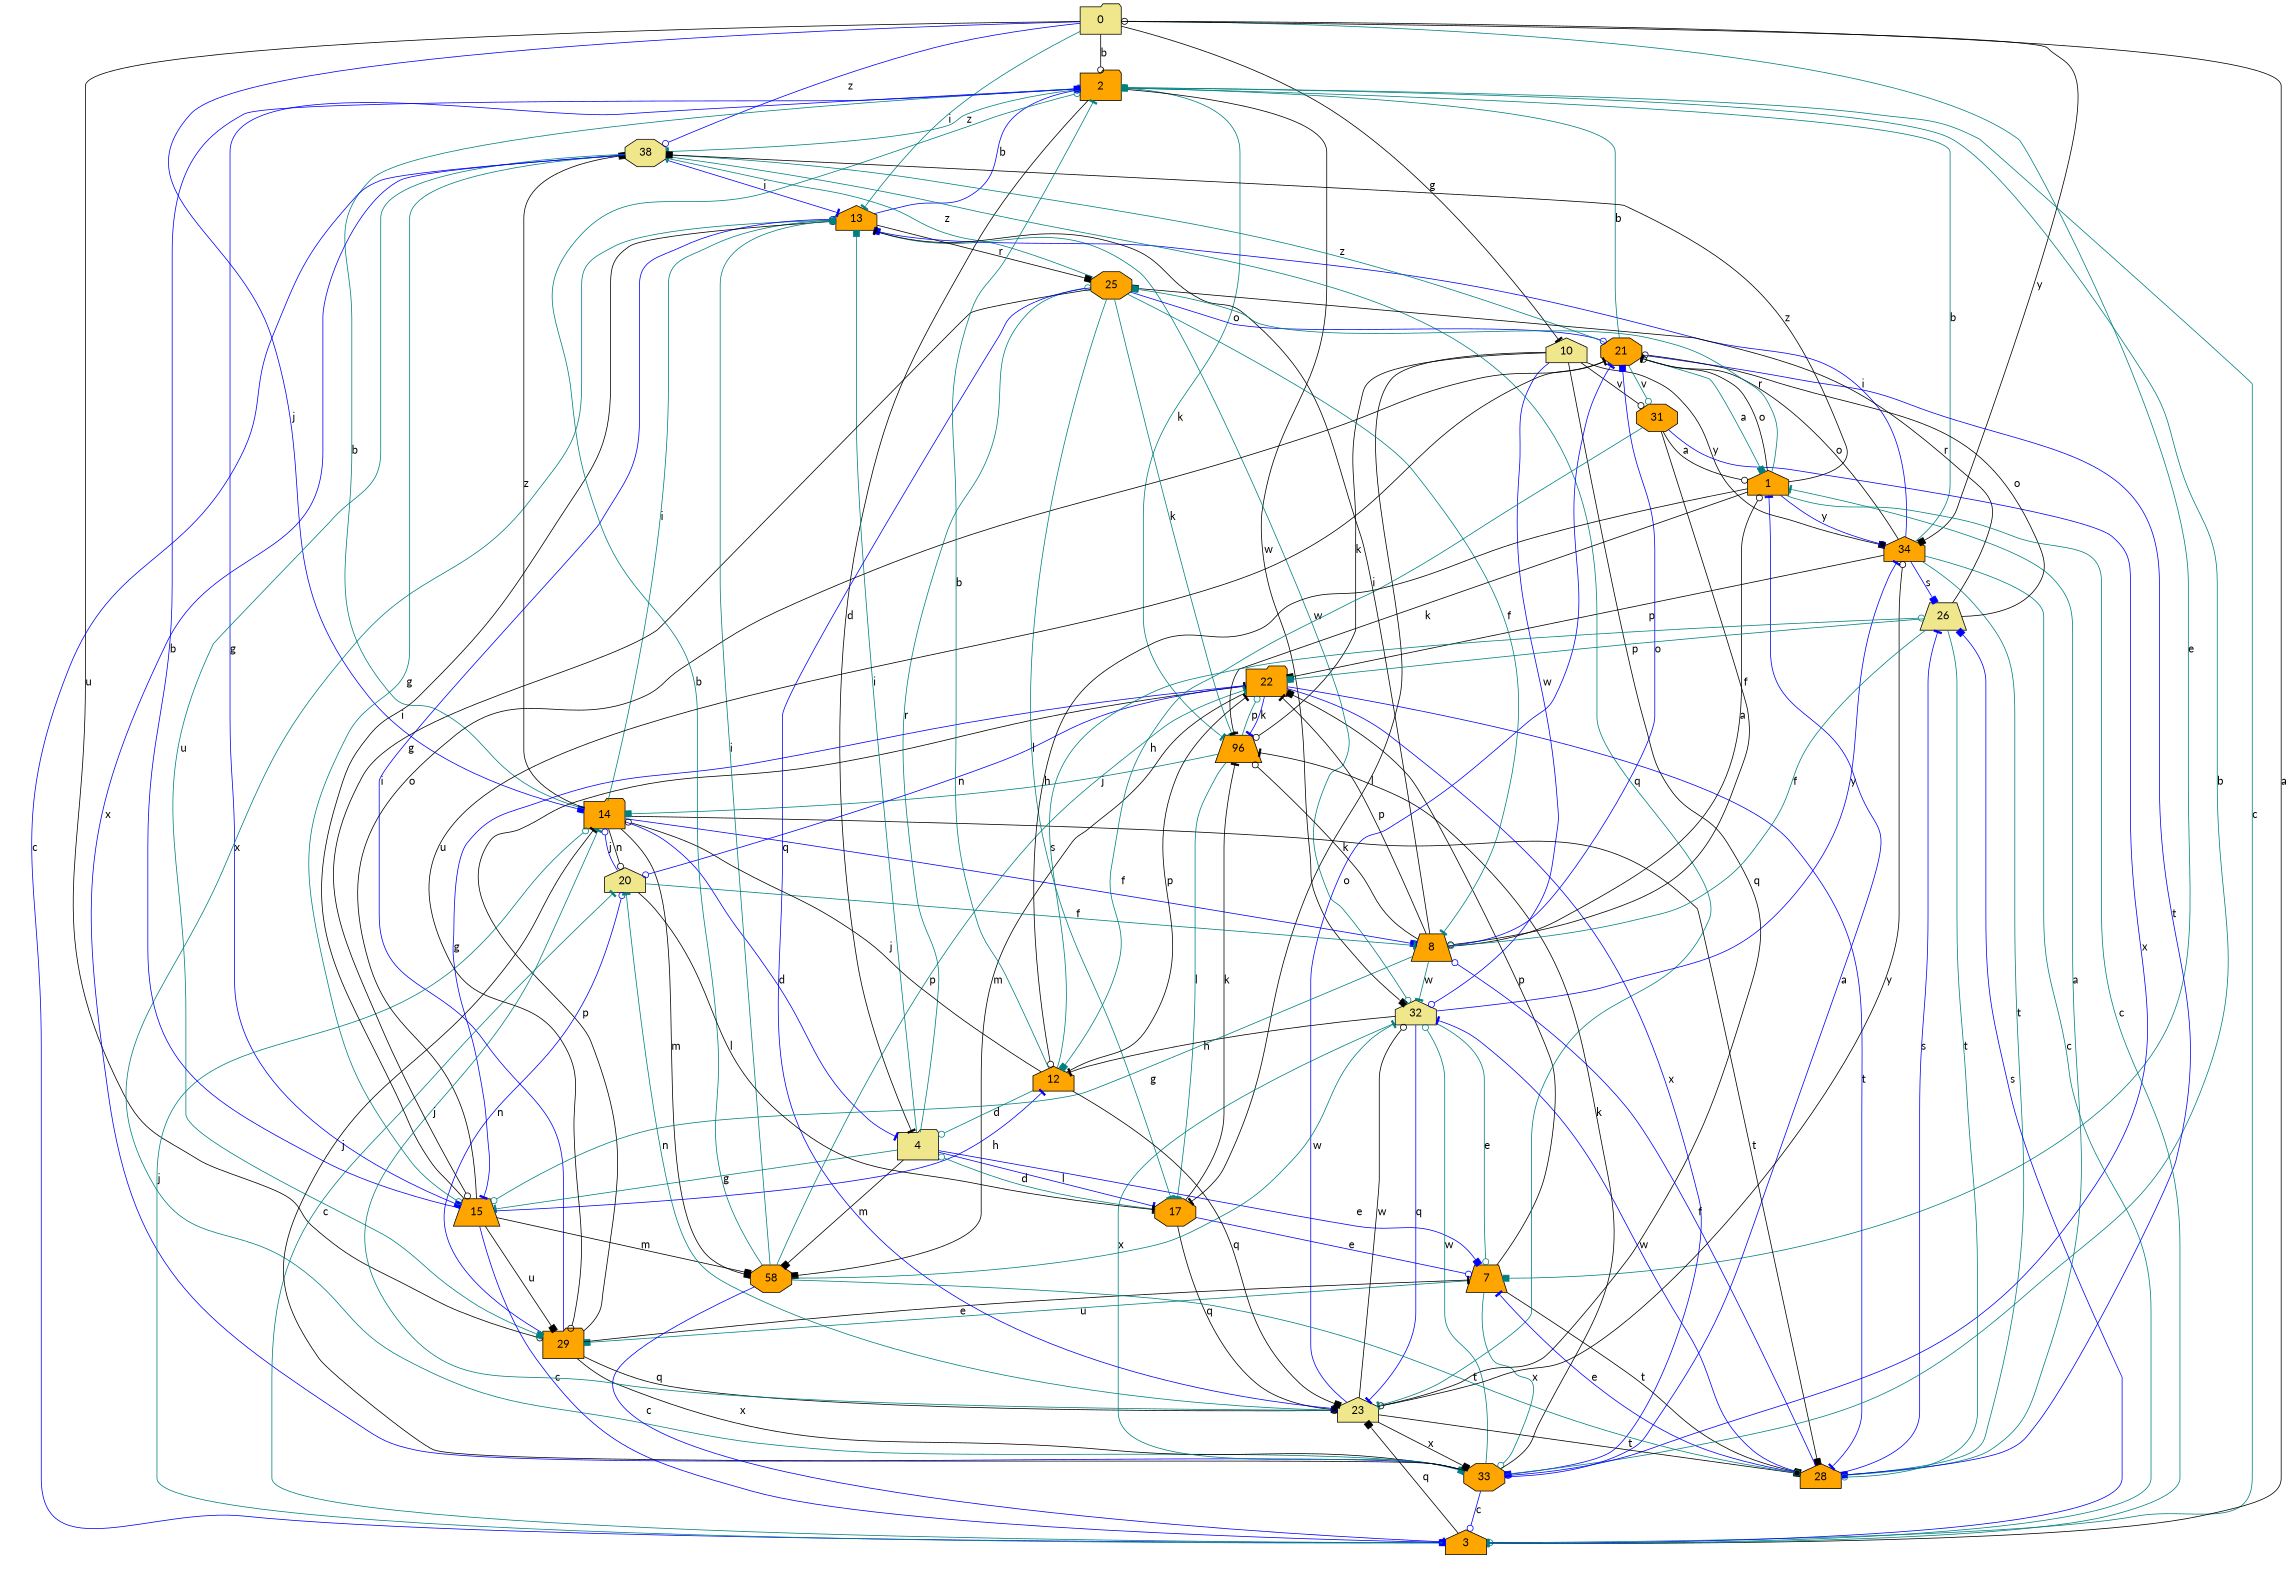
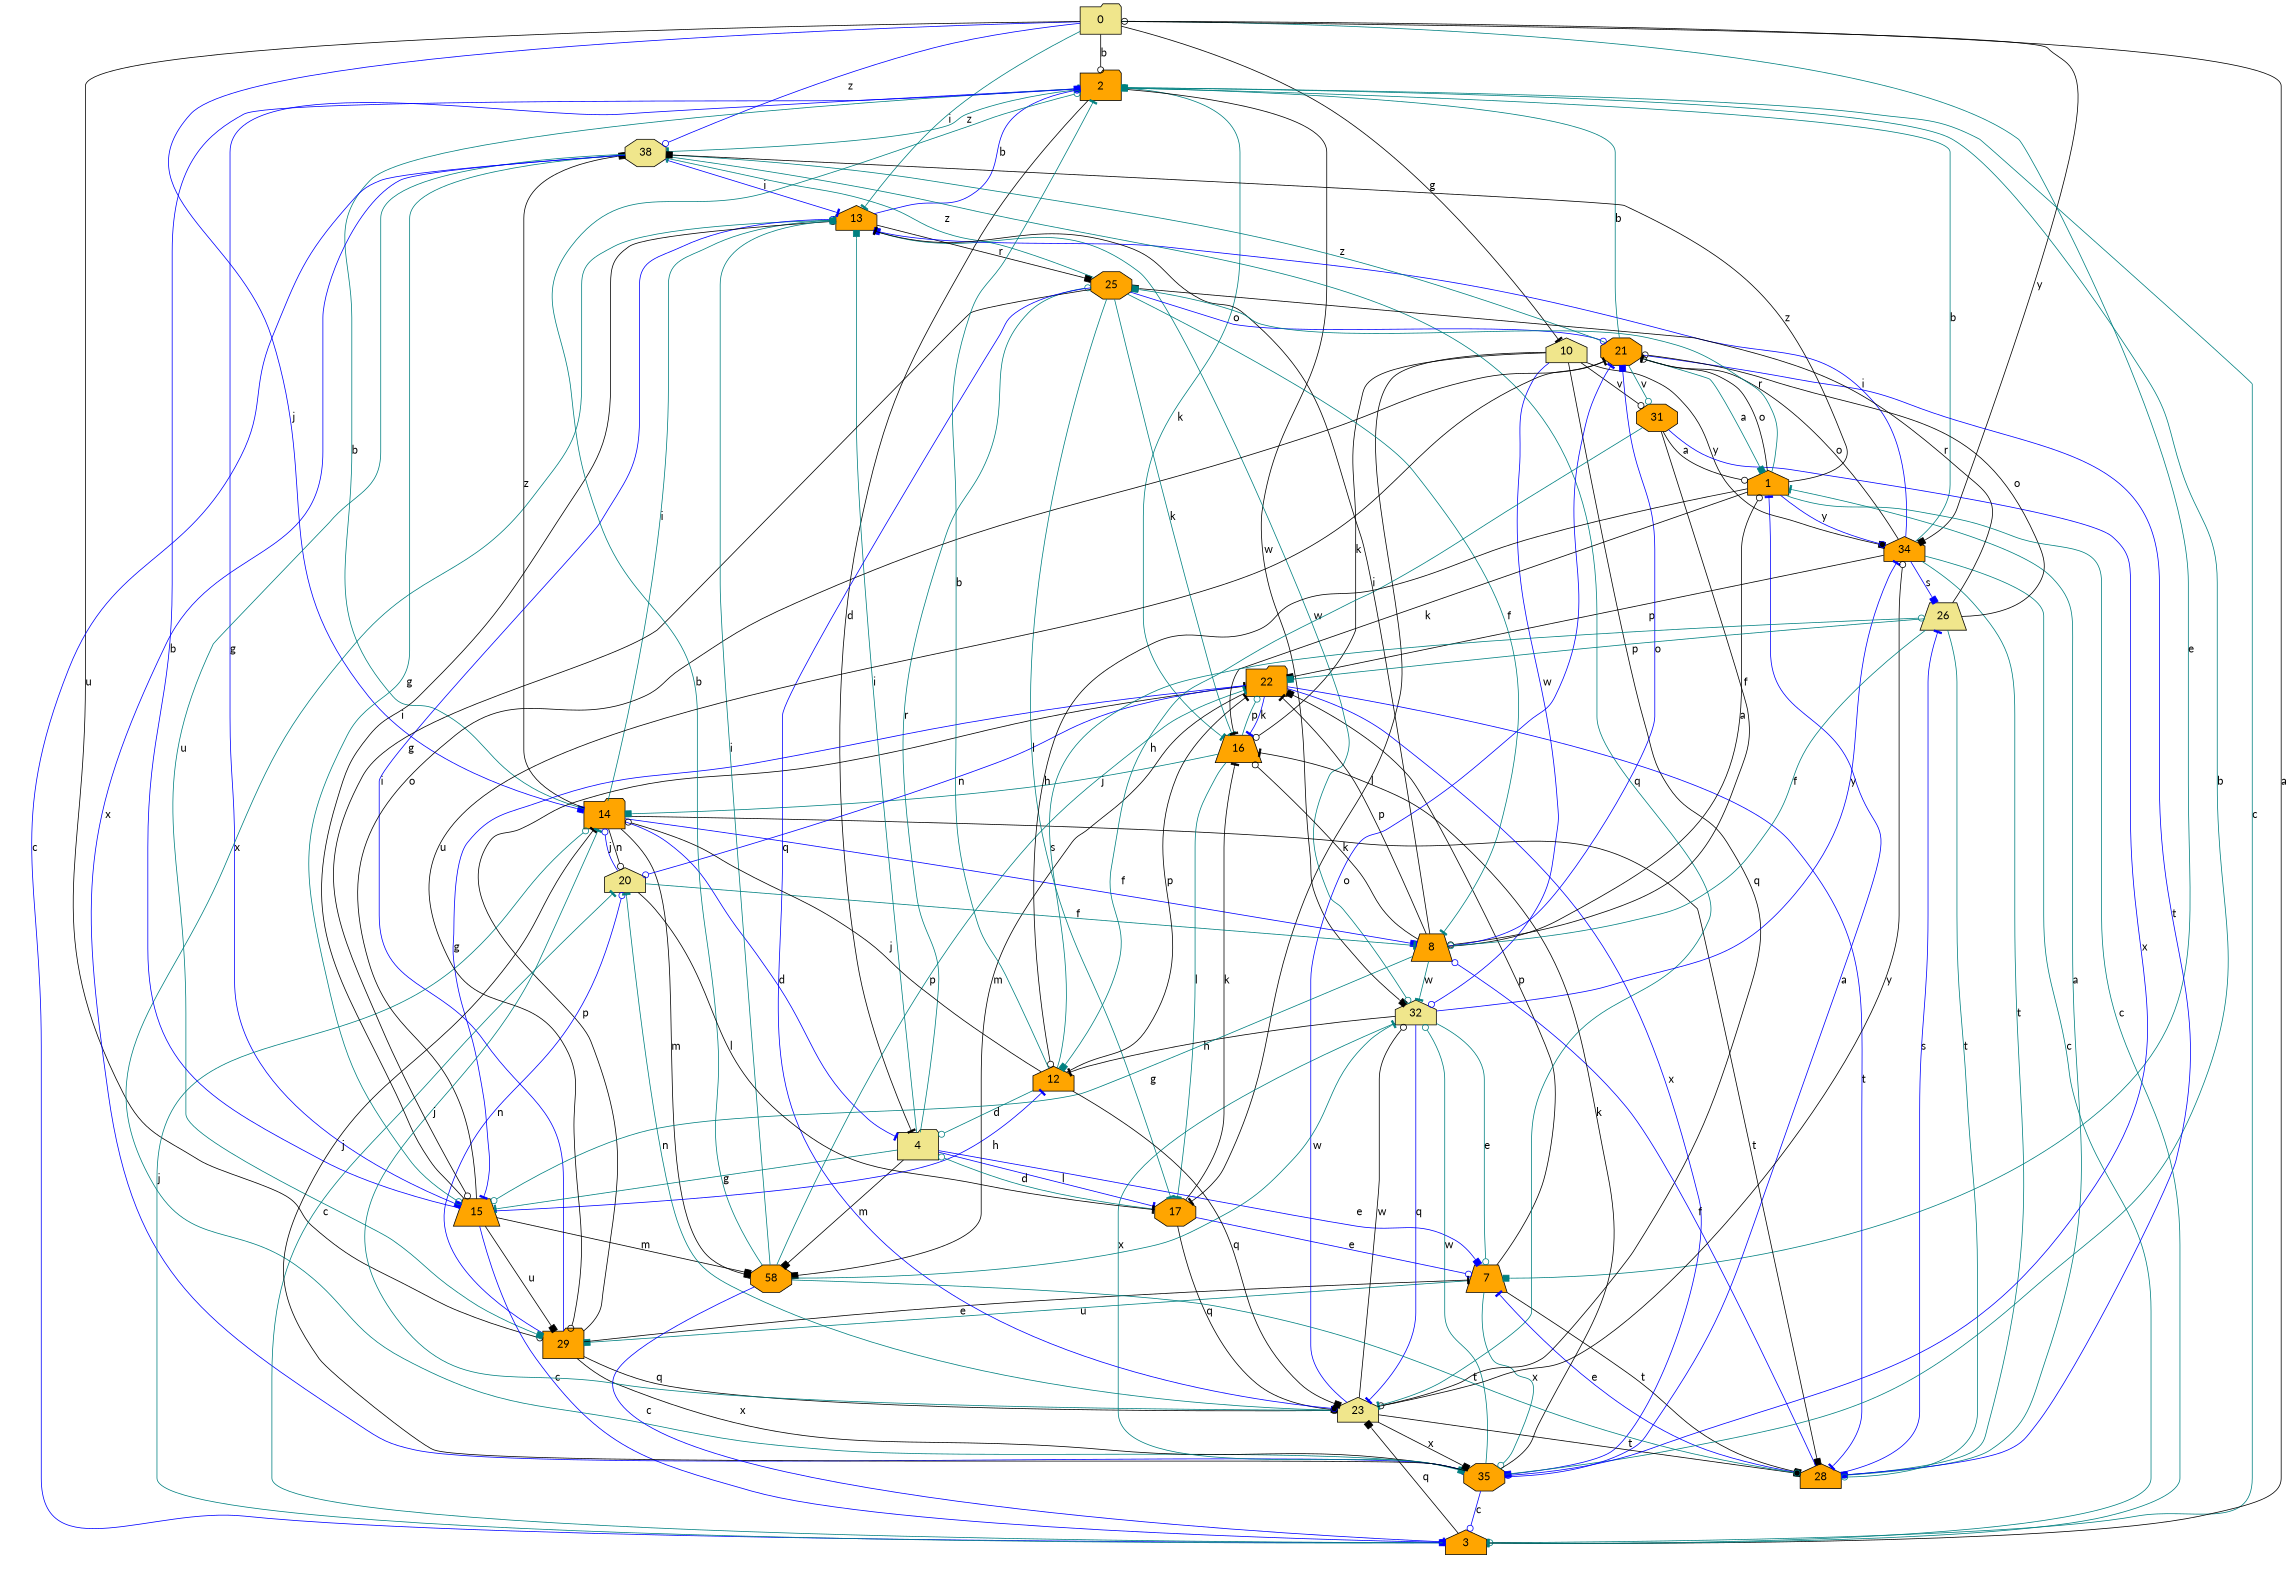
(1238, 749) -> (1238, 749)
(1634, 1239) -> none
(2117, 1367) -> none
(1484, 1477) -> (1484, 1477)
